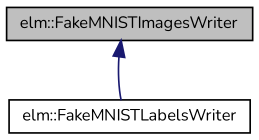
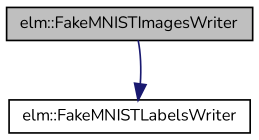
(119, 79) -> (141, 62)
